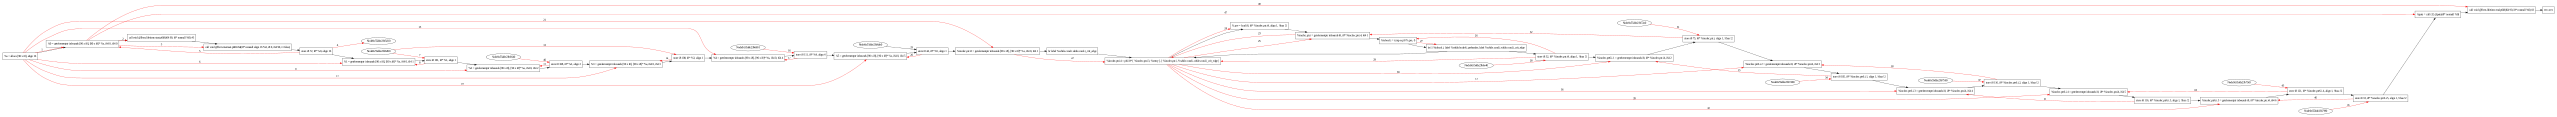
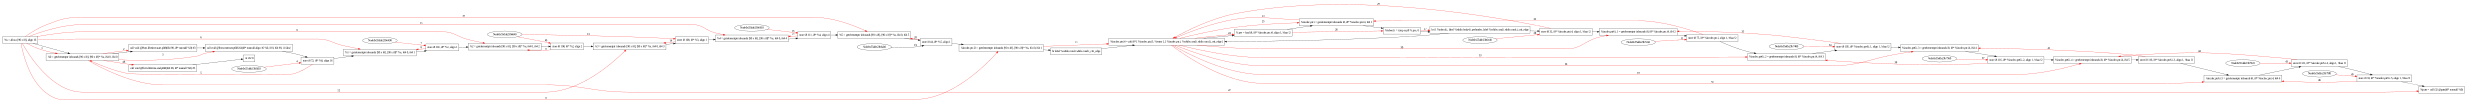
(2463, 13) -> none
(1488, 38) -> (1337, 32)
(347, 45) -> (282, 65)
(534, 47) -> (598, 36)
